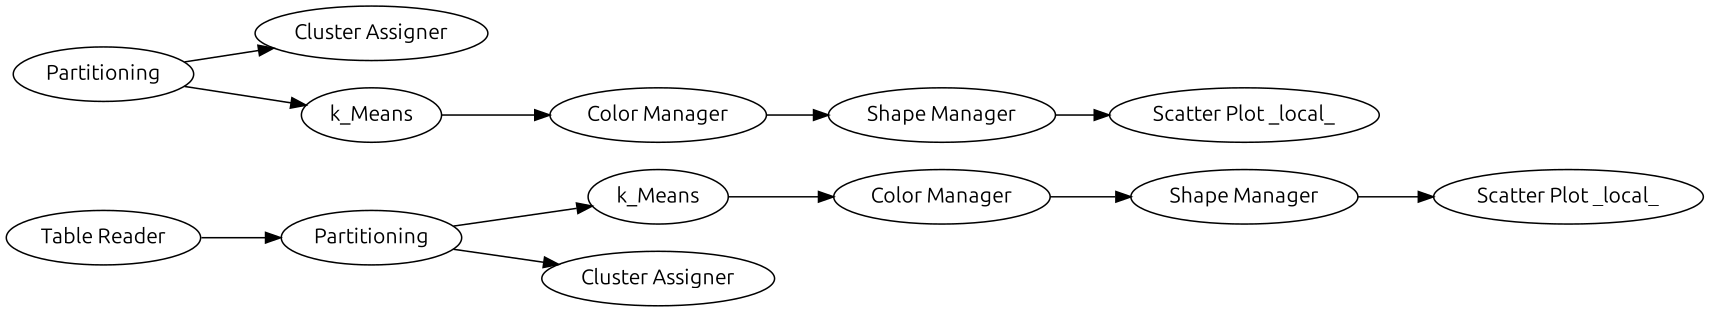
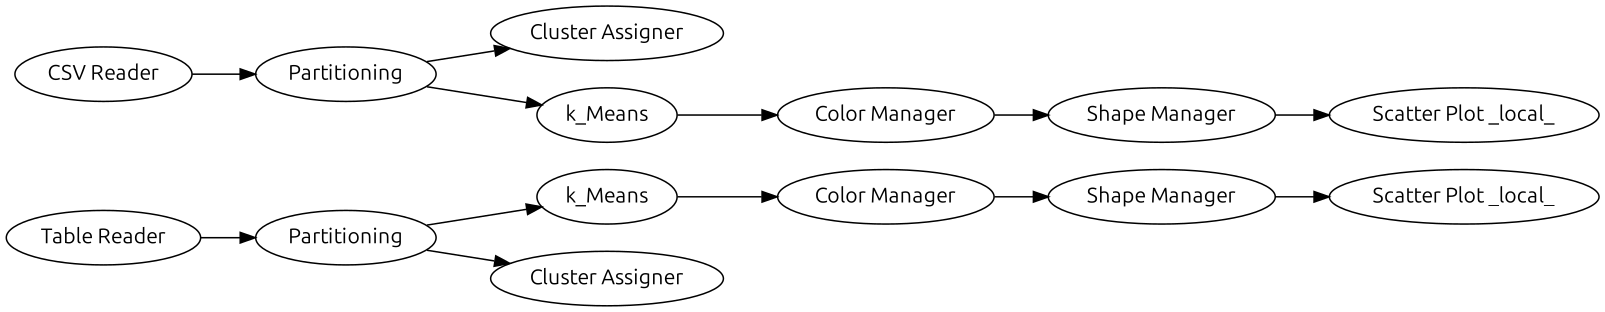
none -> (103, 74)
